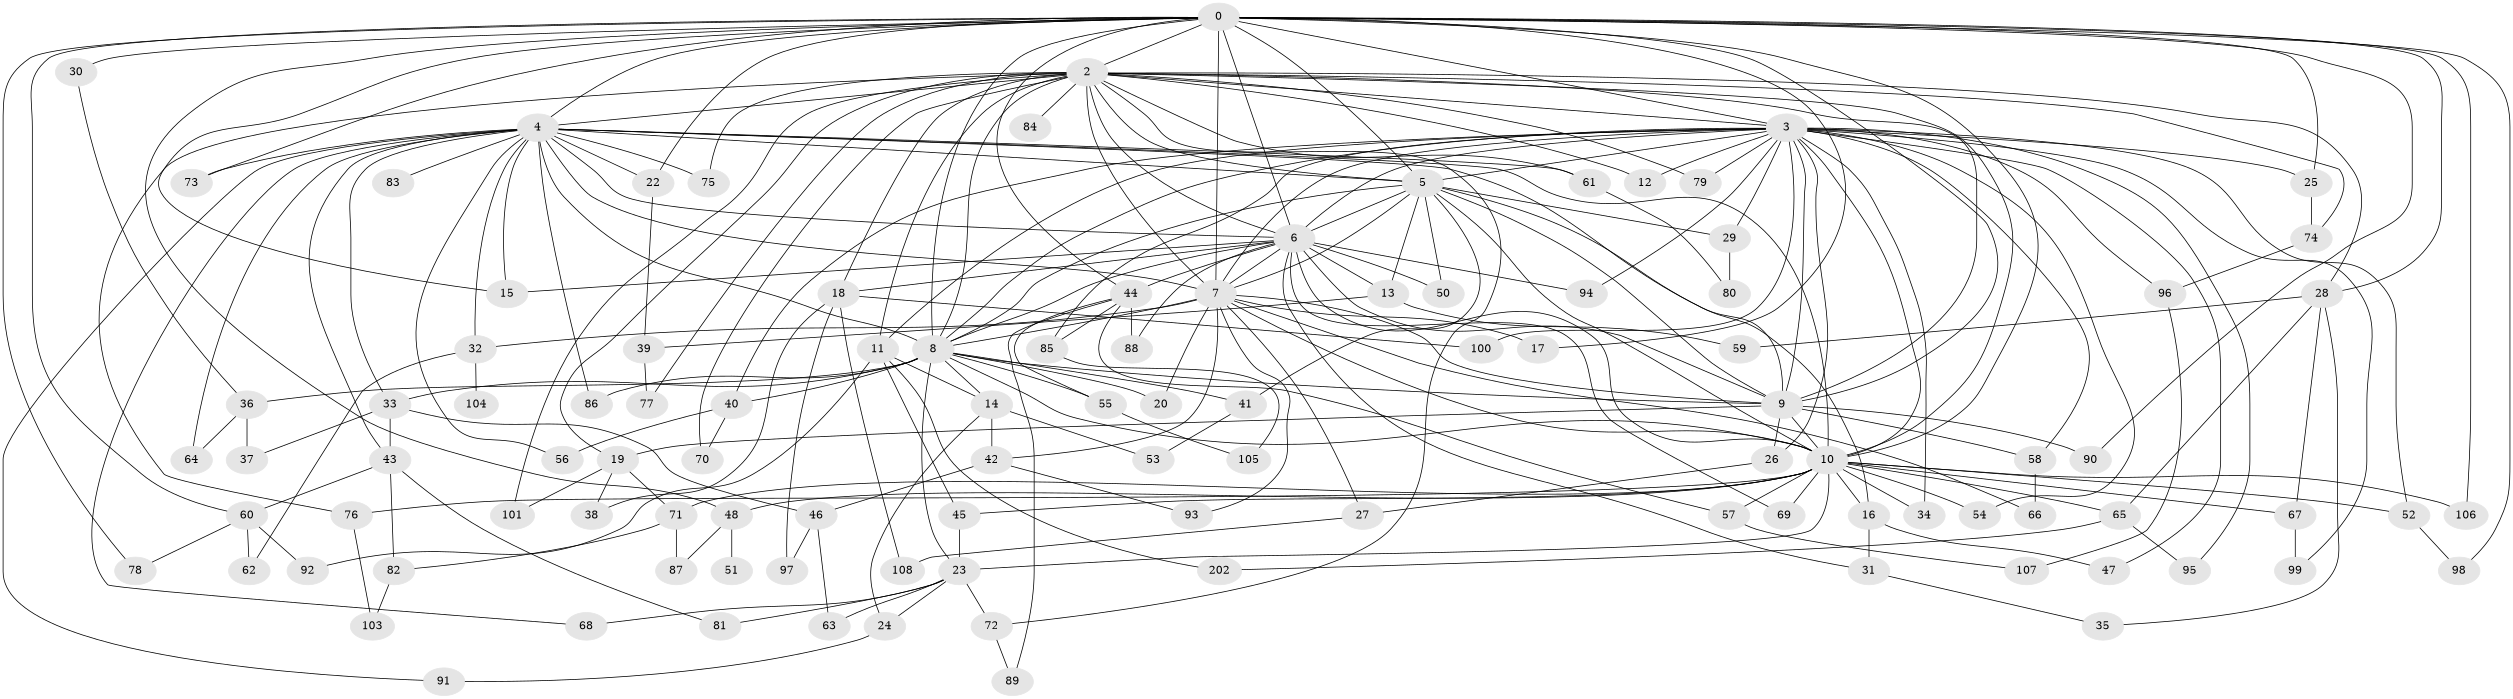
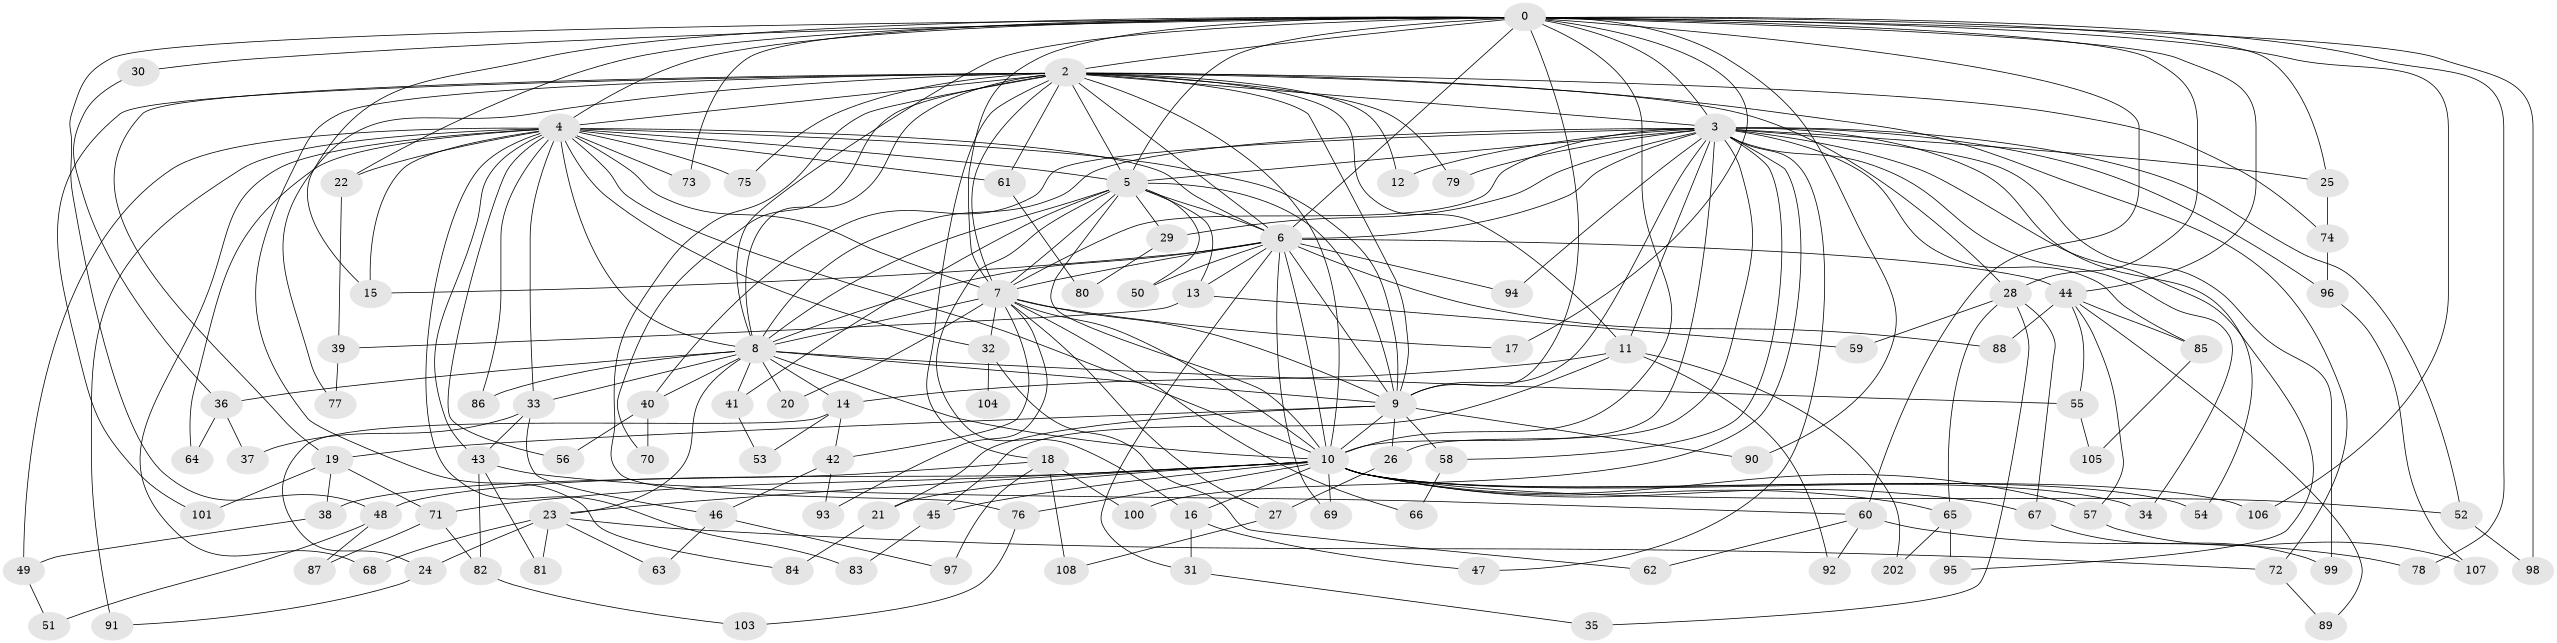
(1098, 263) -> none
none -> (879, 516)
(959, 543) -> (893, 545)
none -> (24, 571)
